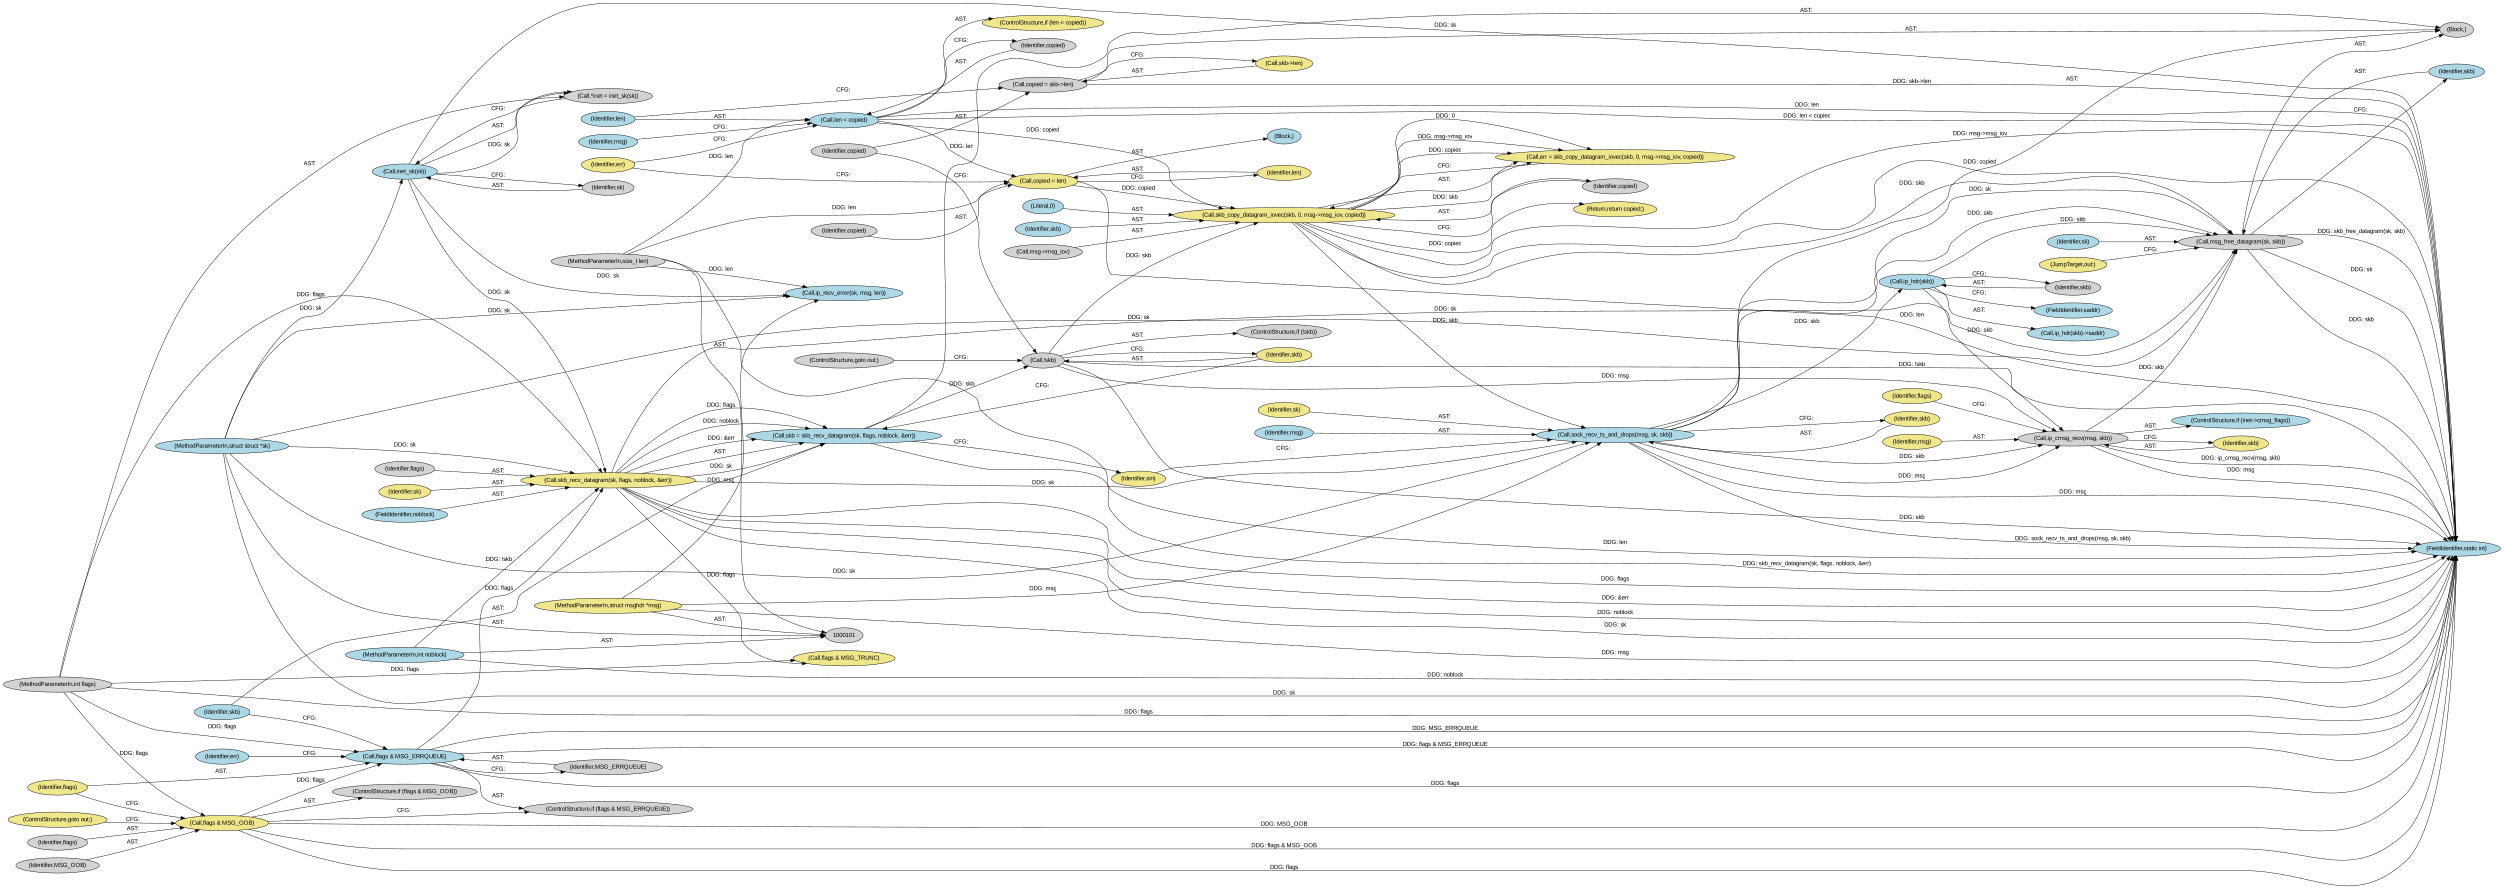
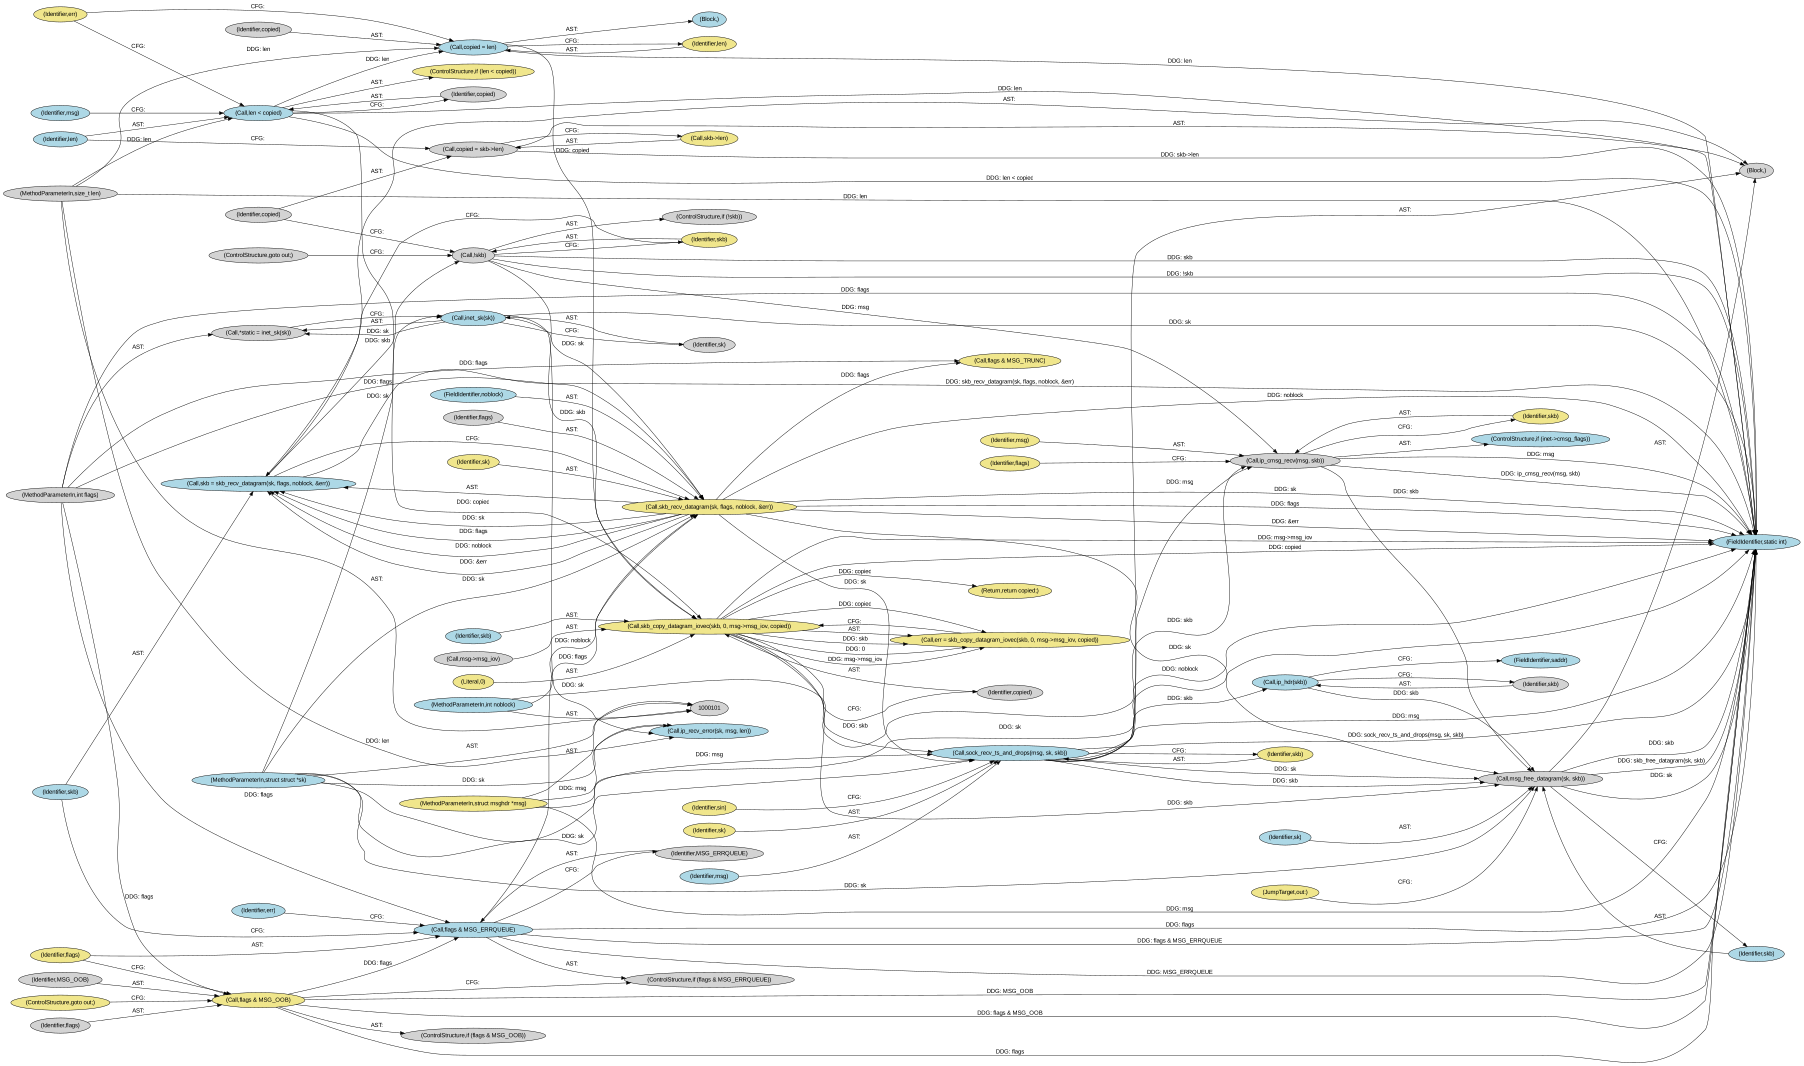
(608, 96) -> (258, 333)
(1043, 181) -> (473, 47)
(1043, 206) -> (473, 682)
(2073, 333) -> none
(1984, 364) -> none
(1015, 453) -> (481, 443)
(499, 559) -> (573, 641)
